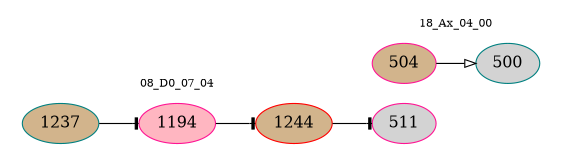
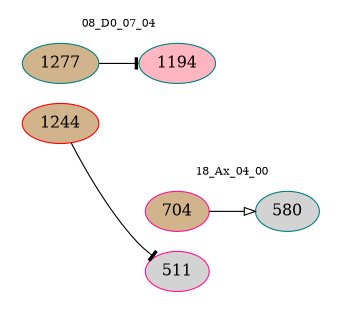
(404, 63) -> (177, 211)
(508, 63) -> (287, 211)
(61, 123) -> (61, 63)
(177, 123) -> (177, 63)
(233, 123) -> none
